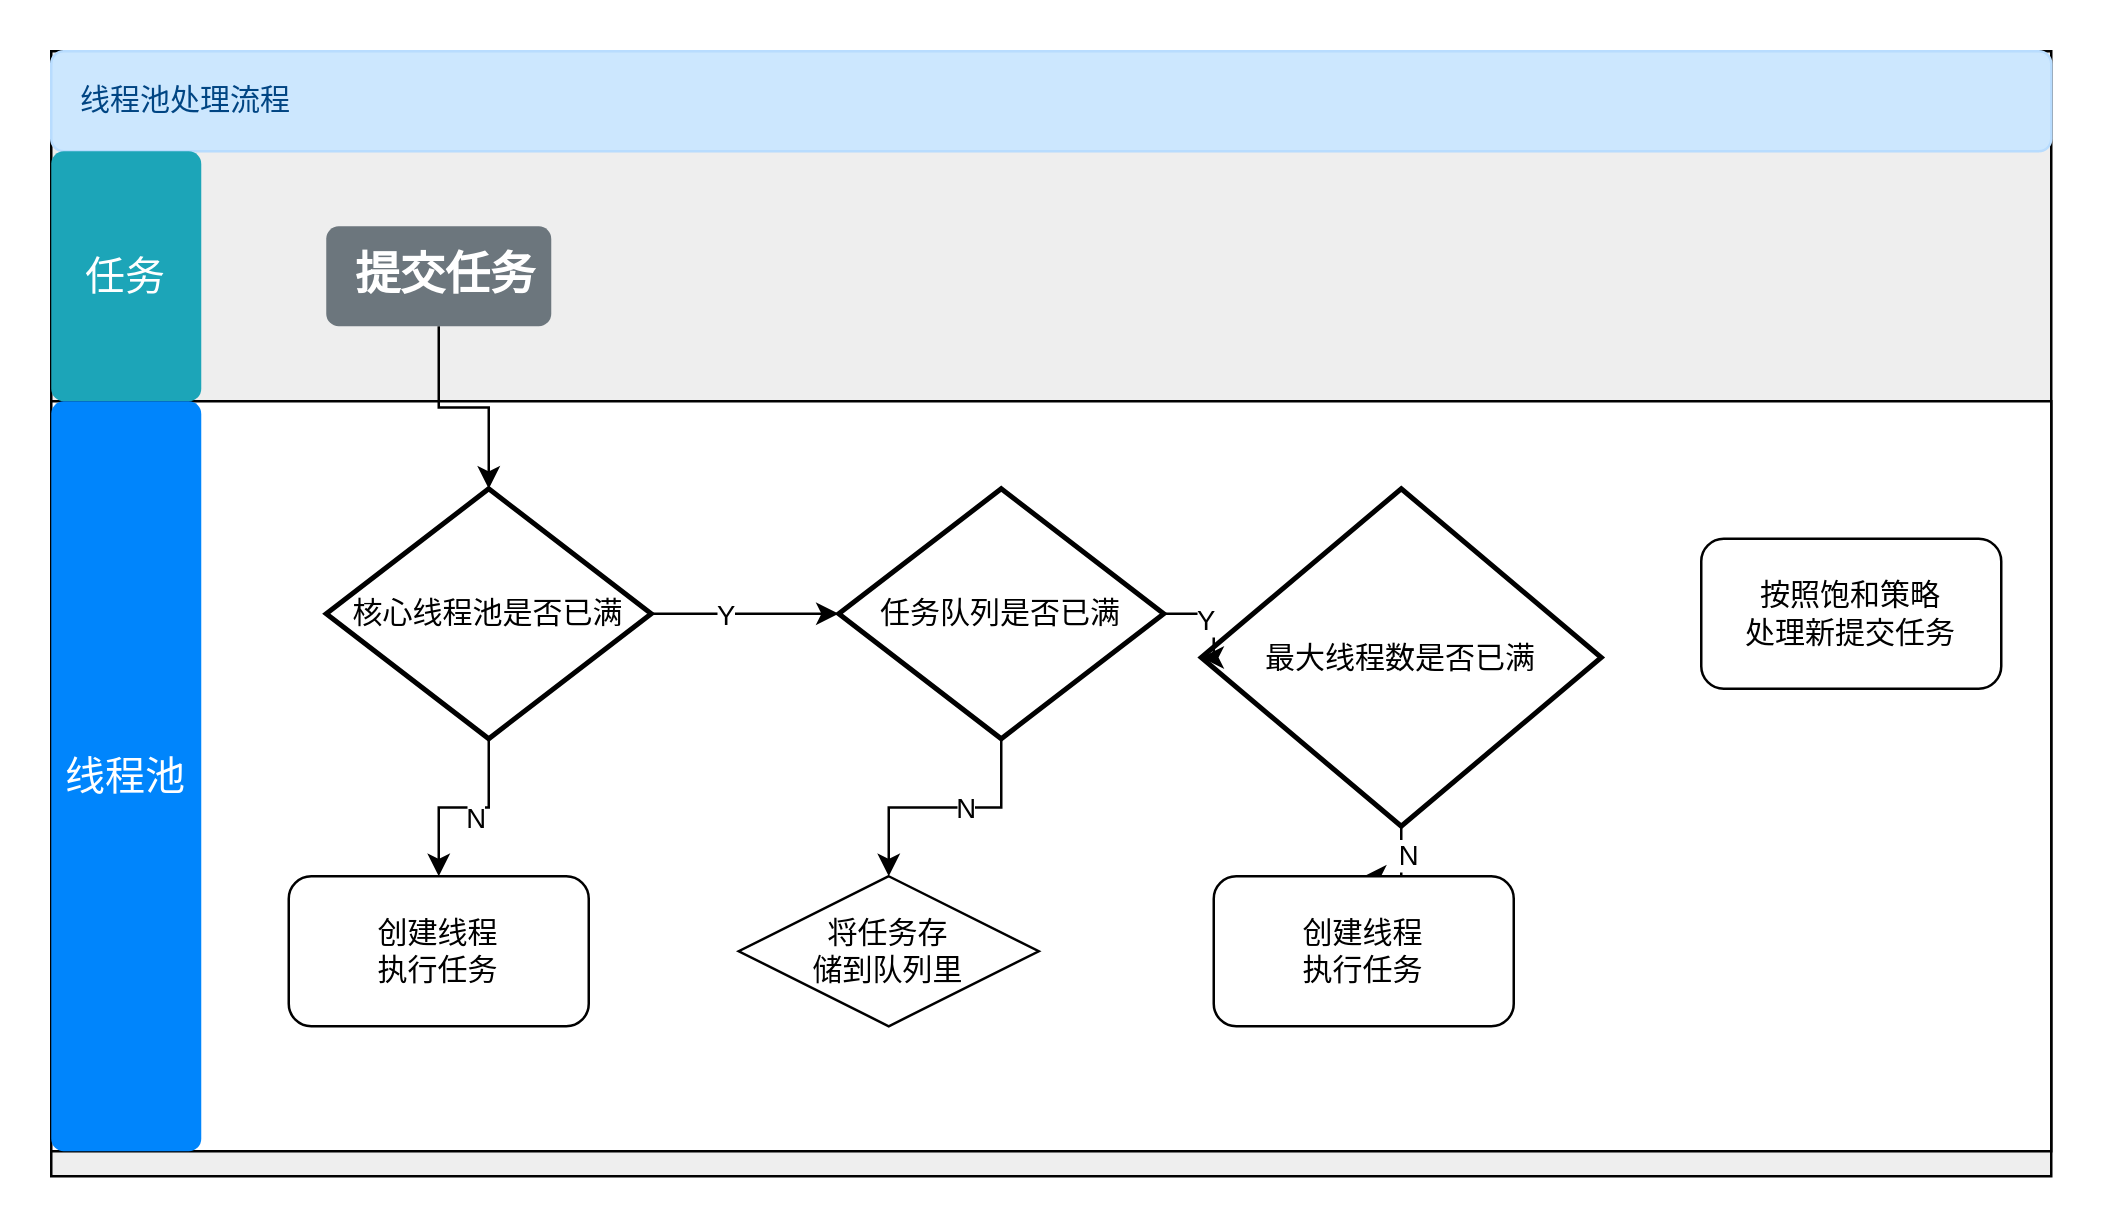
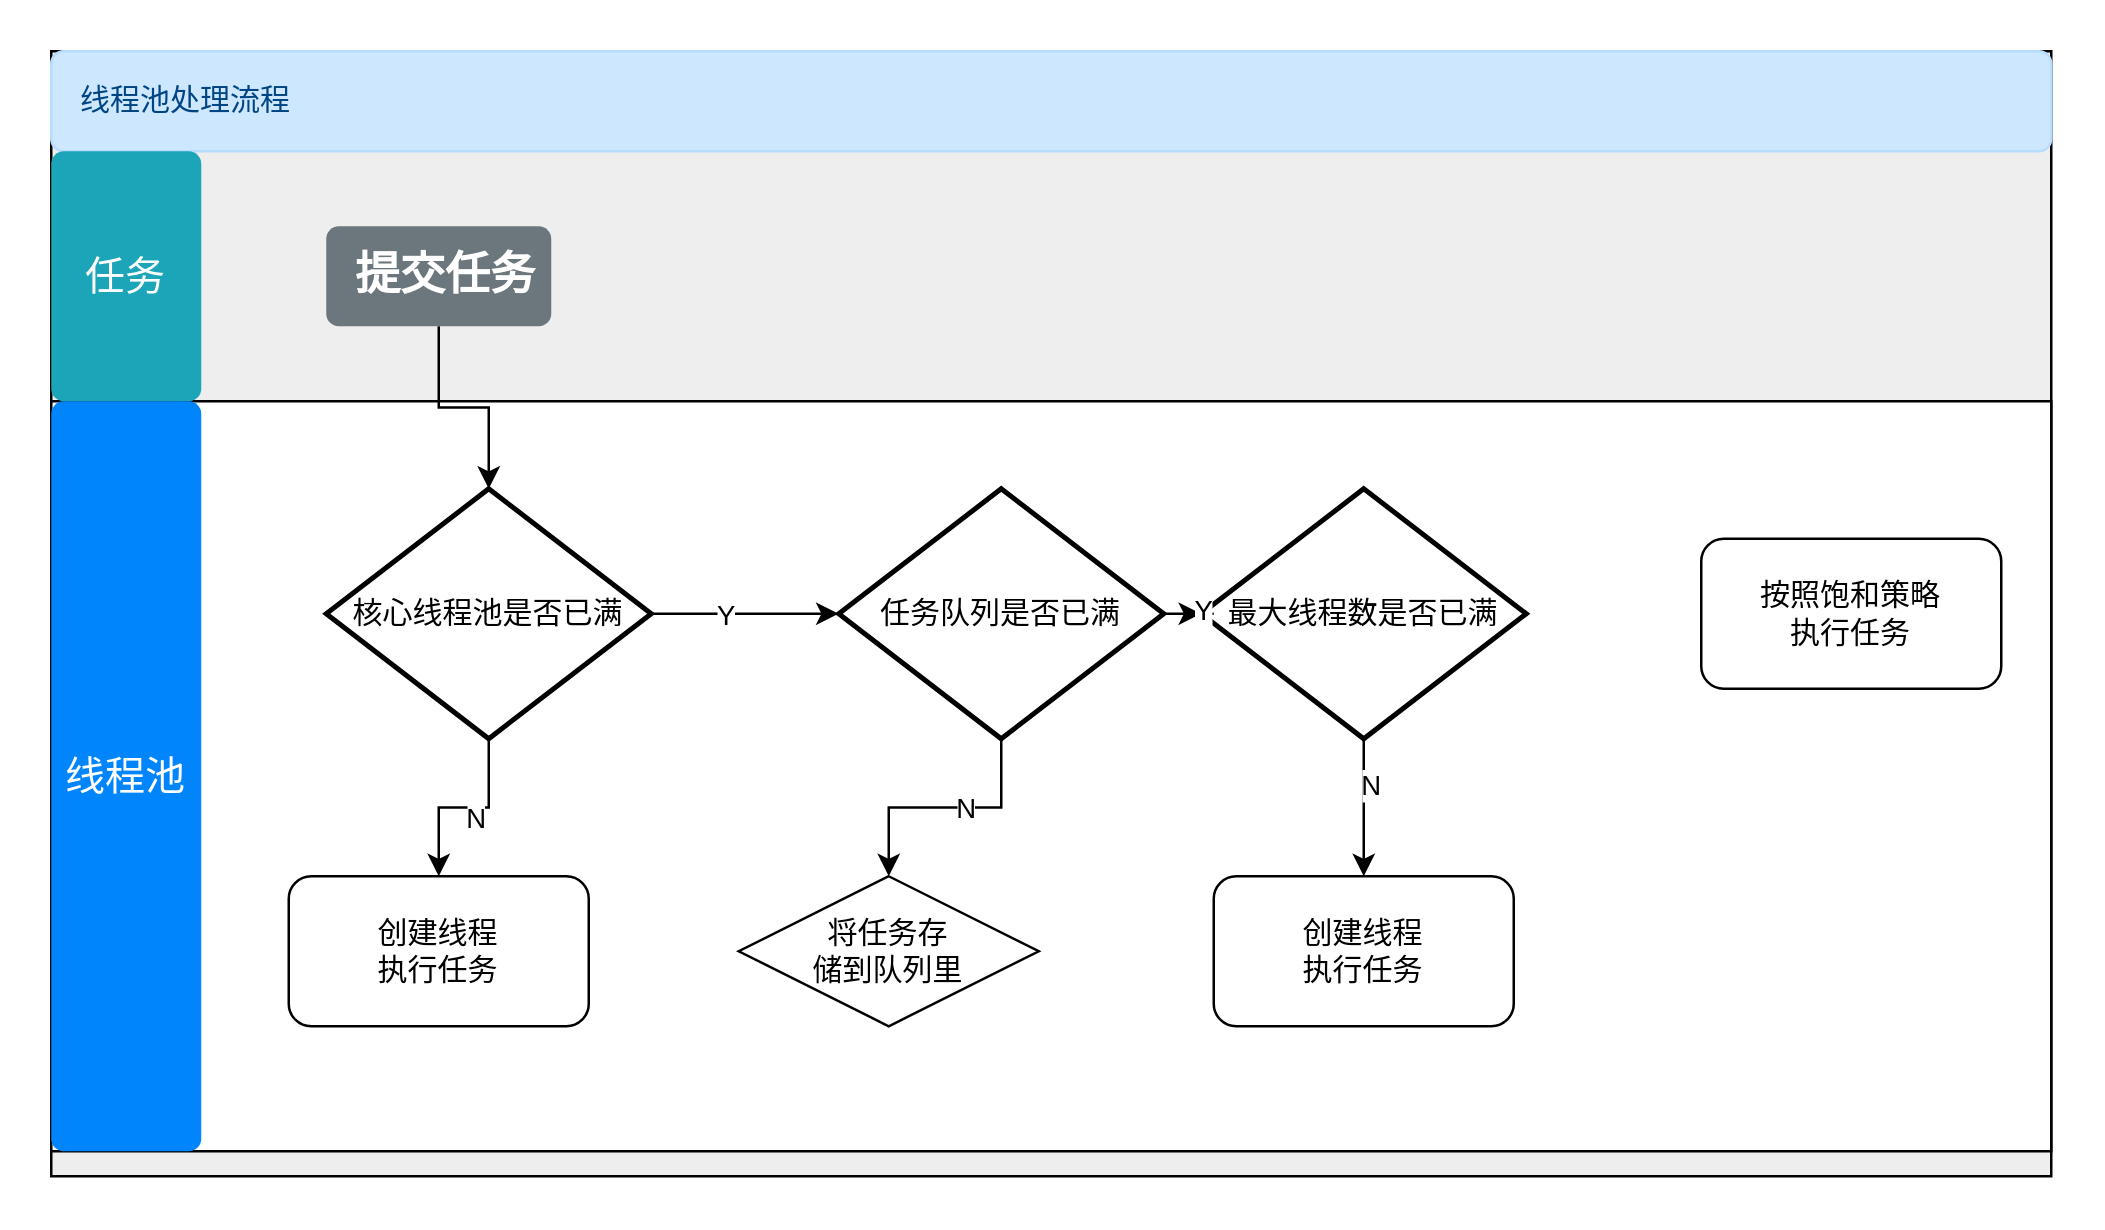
(1851, 614) -> (1851, 614)
(1401, 658) -> (1364, 614)
